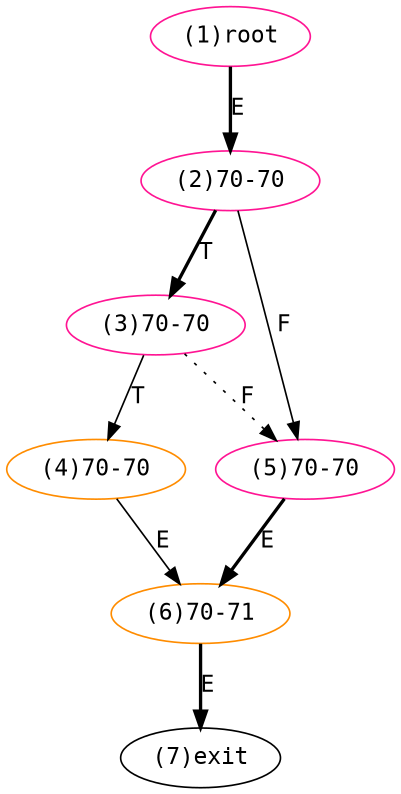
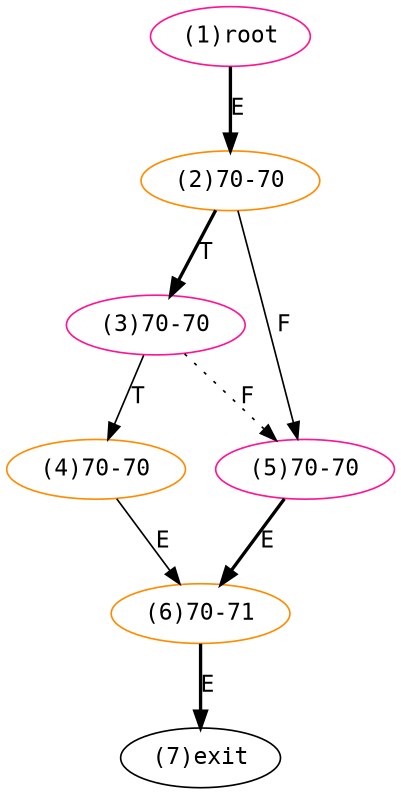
(230, 181) -> (230, 181)
